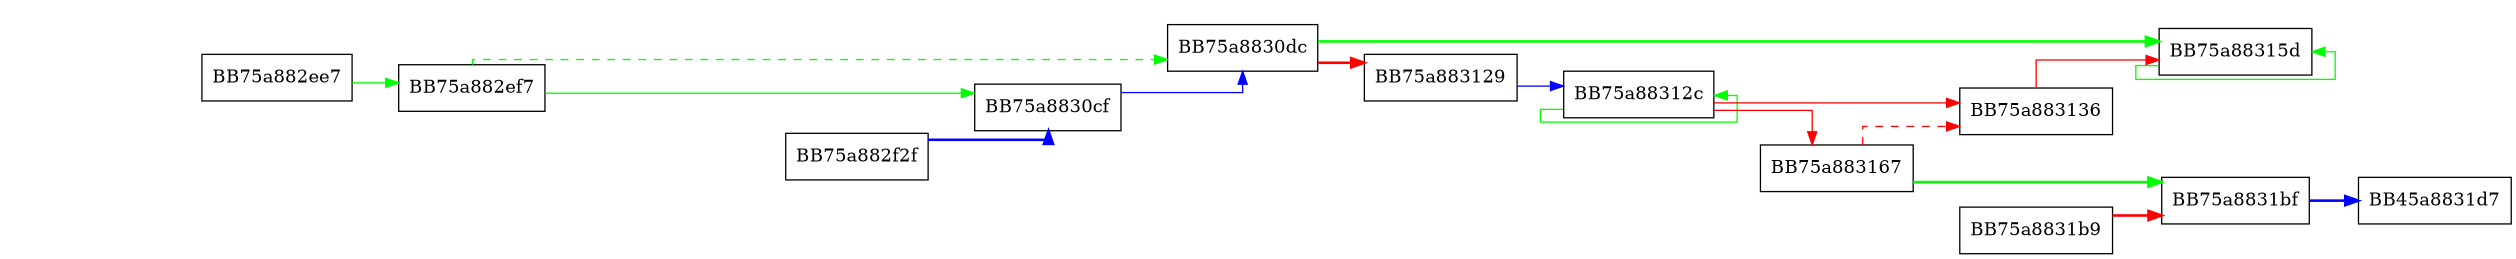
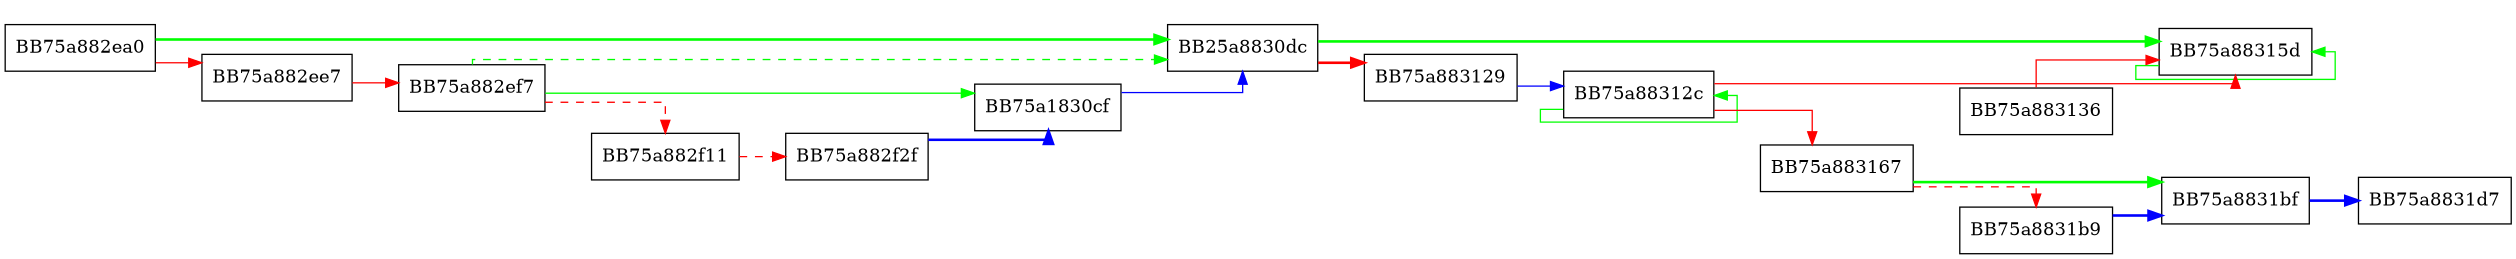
none -> (80, 48)
(1243, 48) -> (1243, 48)
(369, 83) -> (369, 83)
(1830, 103) -> (1975, 84)
(1048, 107) -> (1048, 107)
(1895, 126) -> (1978, 187)
none -> (665, 157)
(2435, 201) -> (2435, 201)
(2131, 216) -> (2131, 216)
